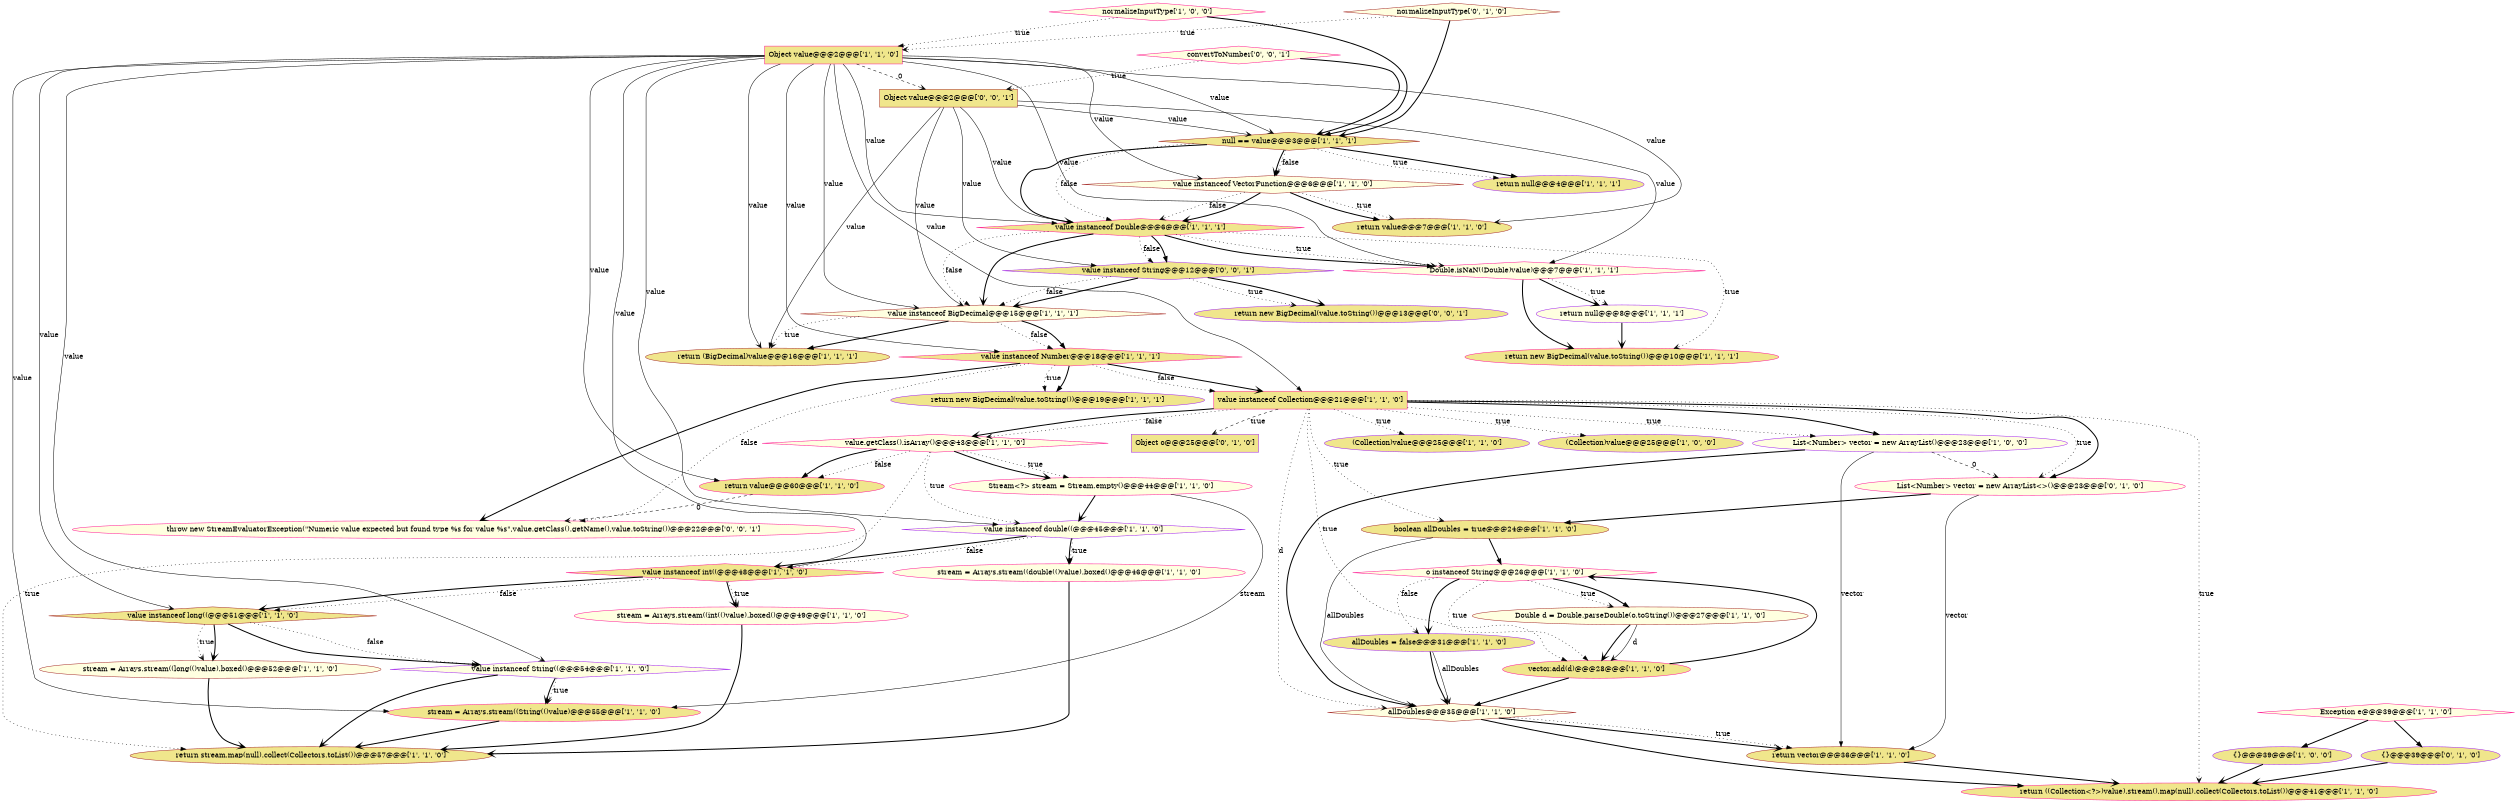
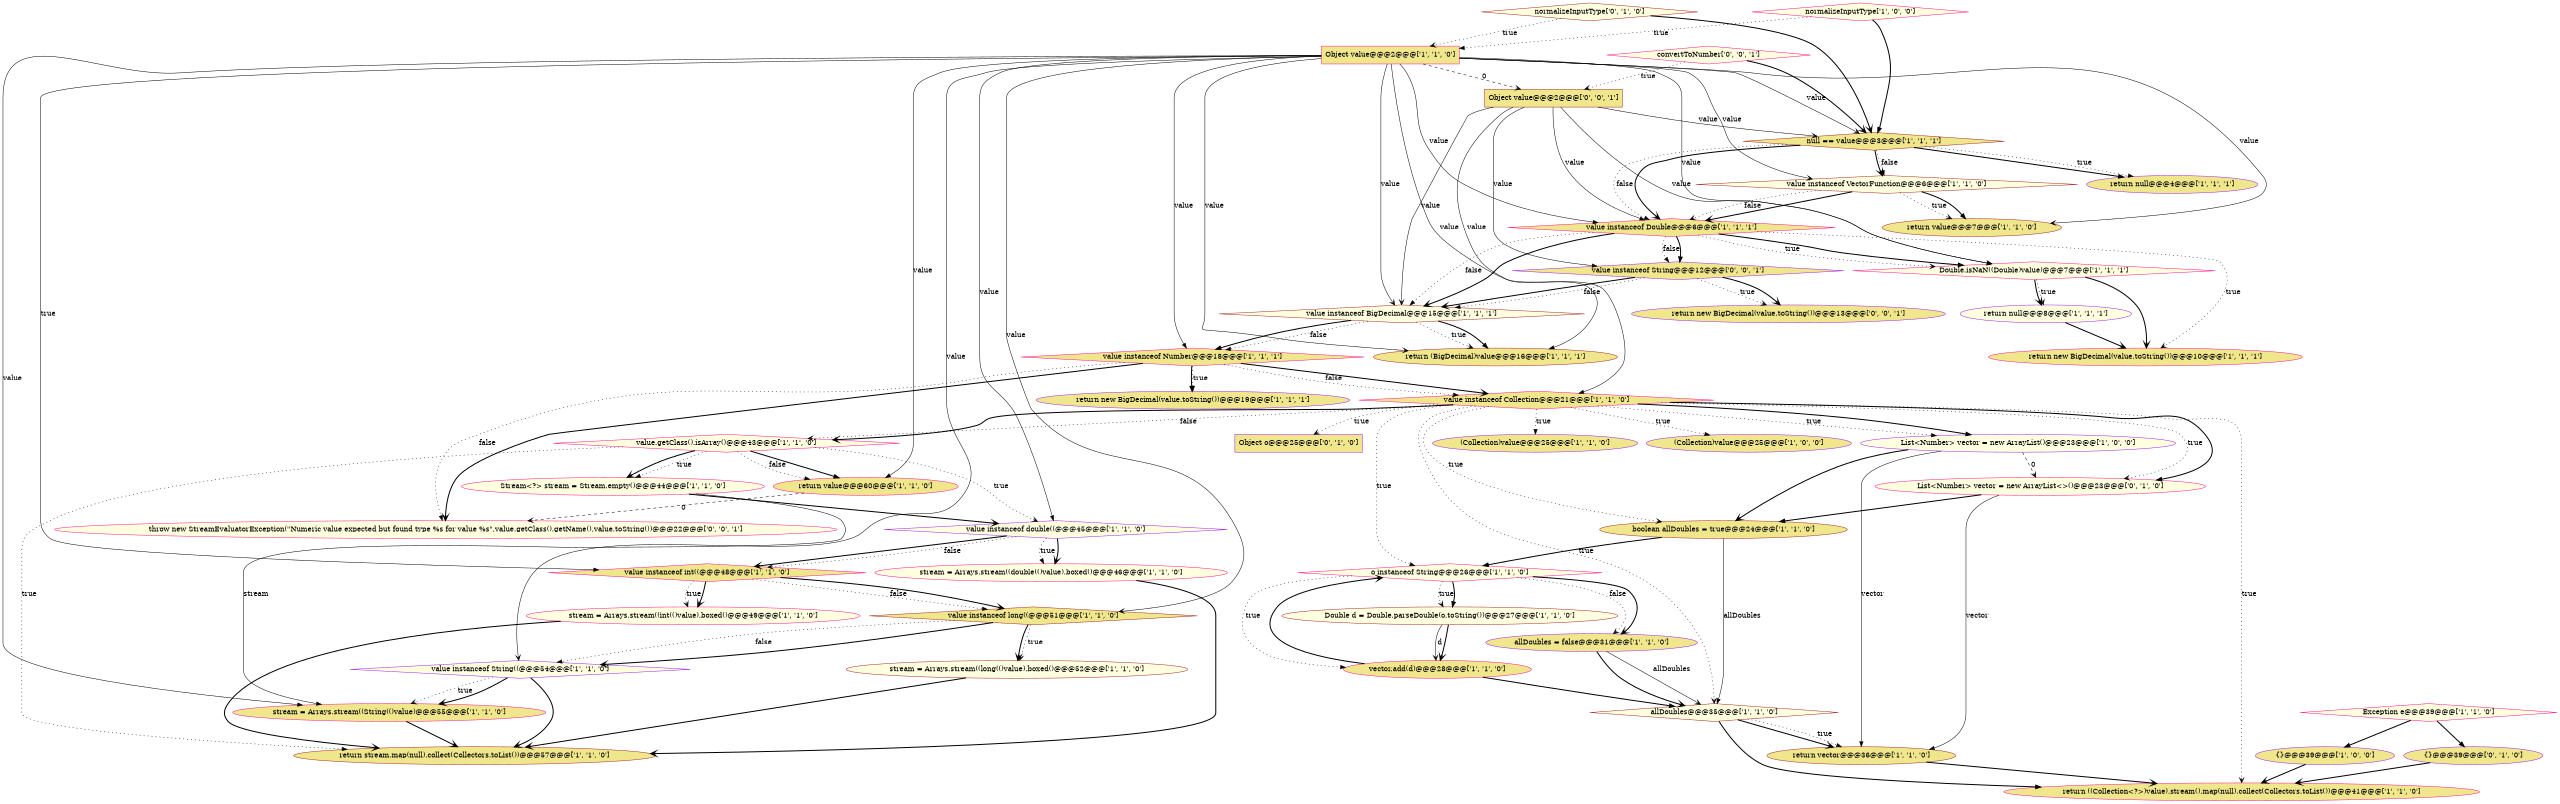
(625, 314) -> (48, 314)
(1310, 400) -> (1537, 400)
(1247, 419) -> (1377, 413)
(1428, 488) -> (1820, 474)
(1281, 551) -> (1586, 551)
(1369, 601) -> (1376, 465)
